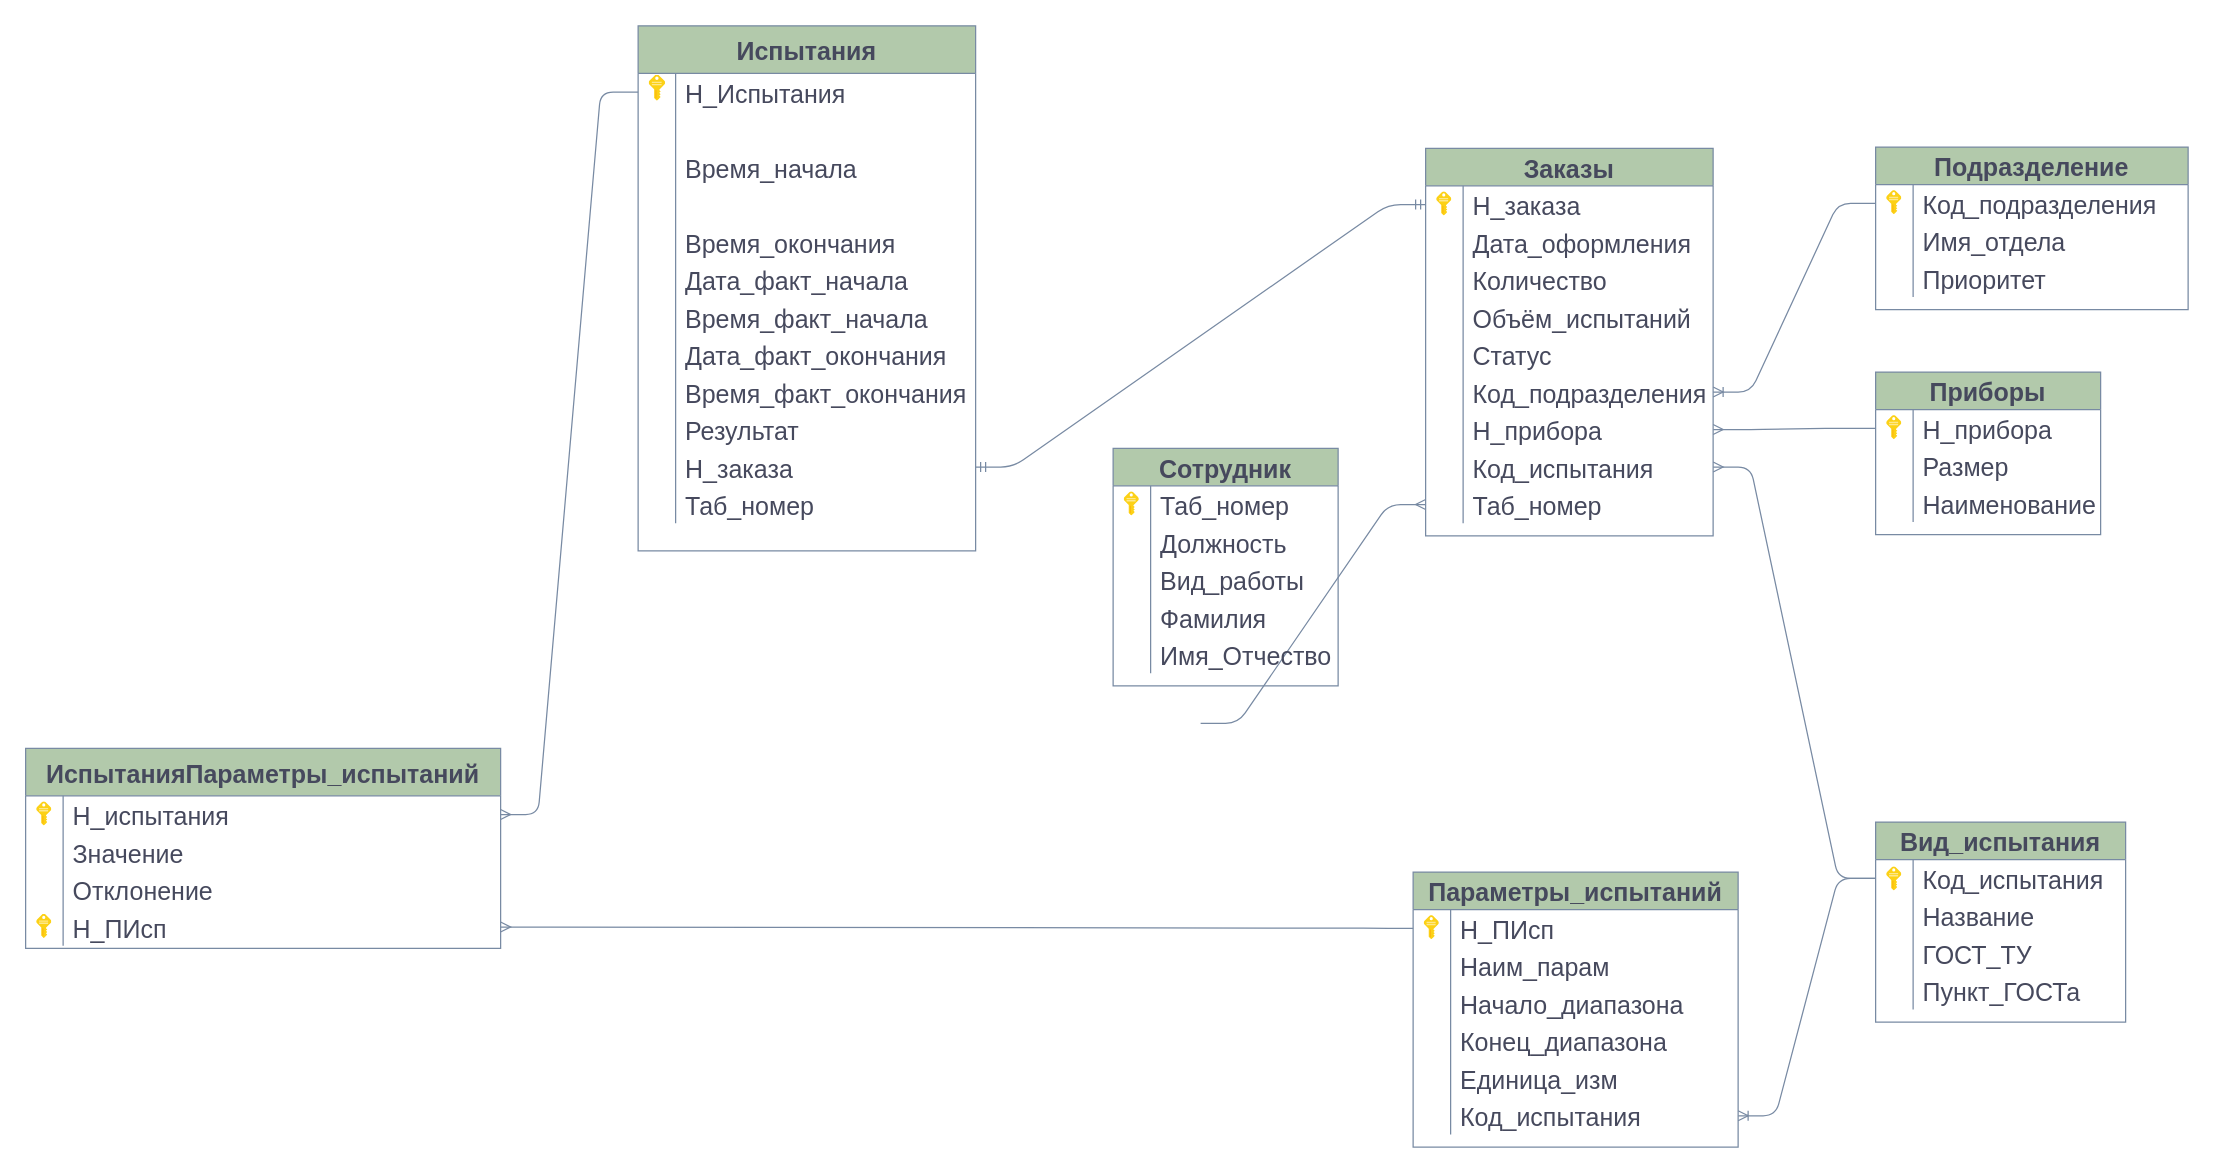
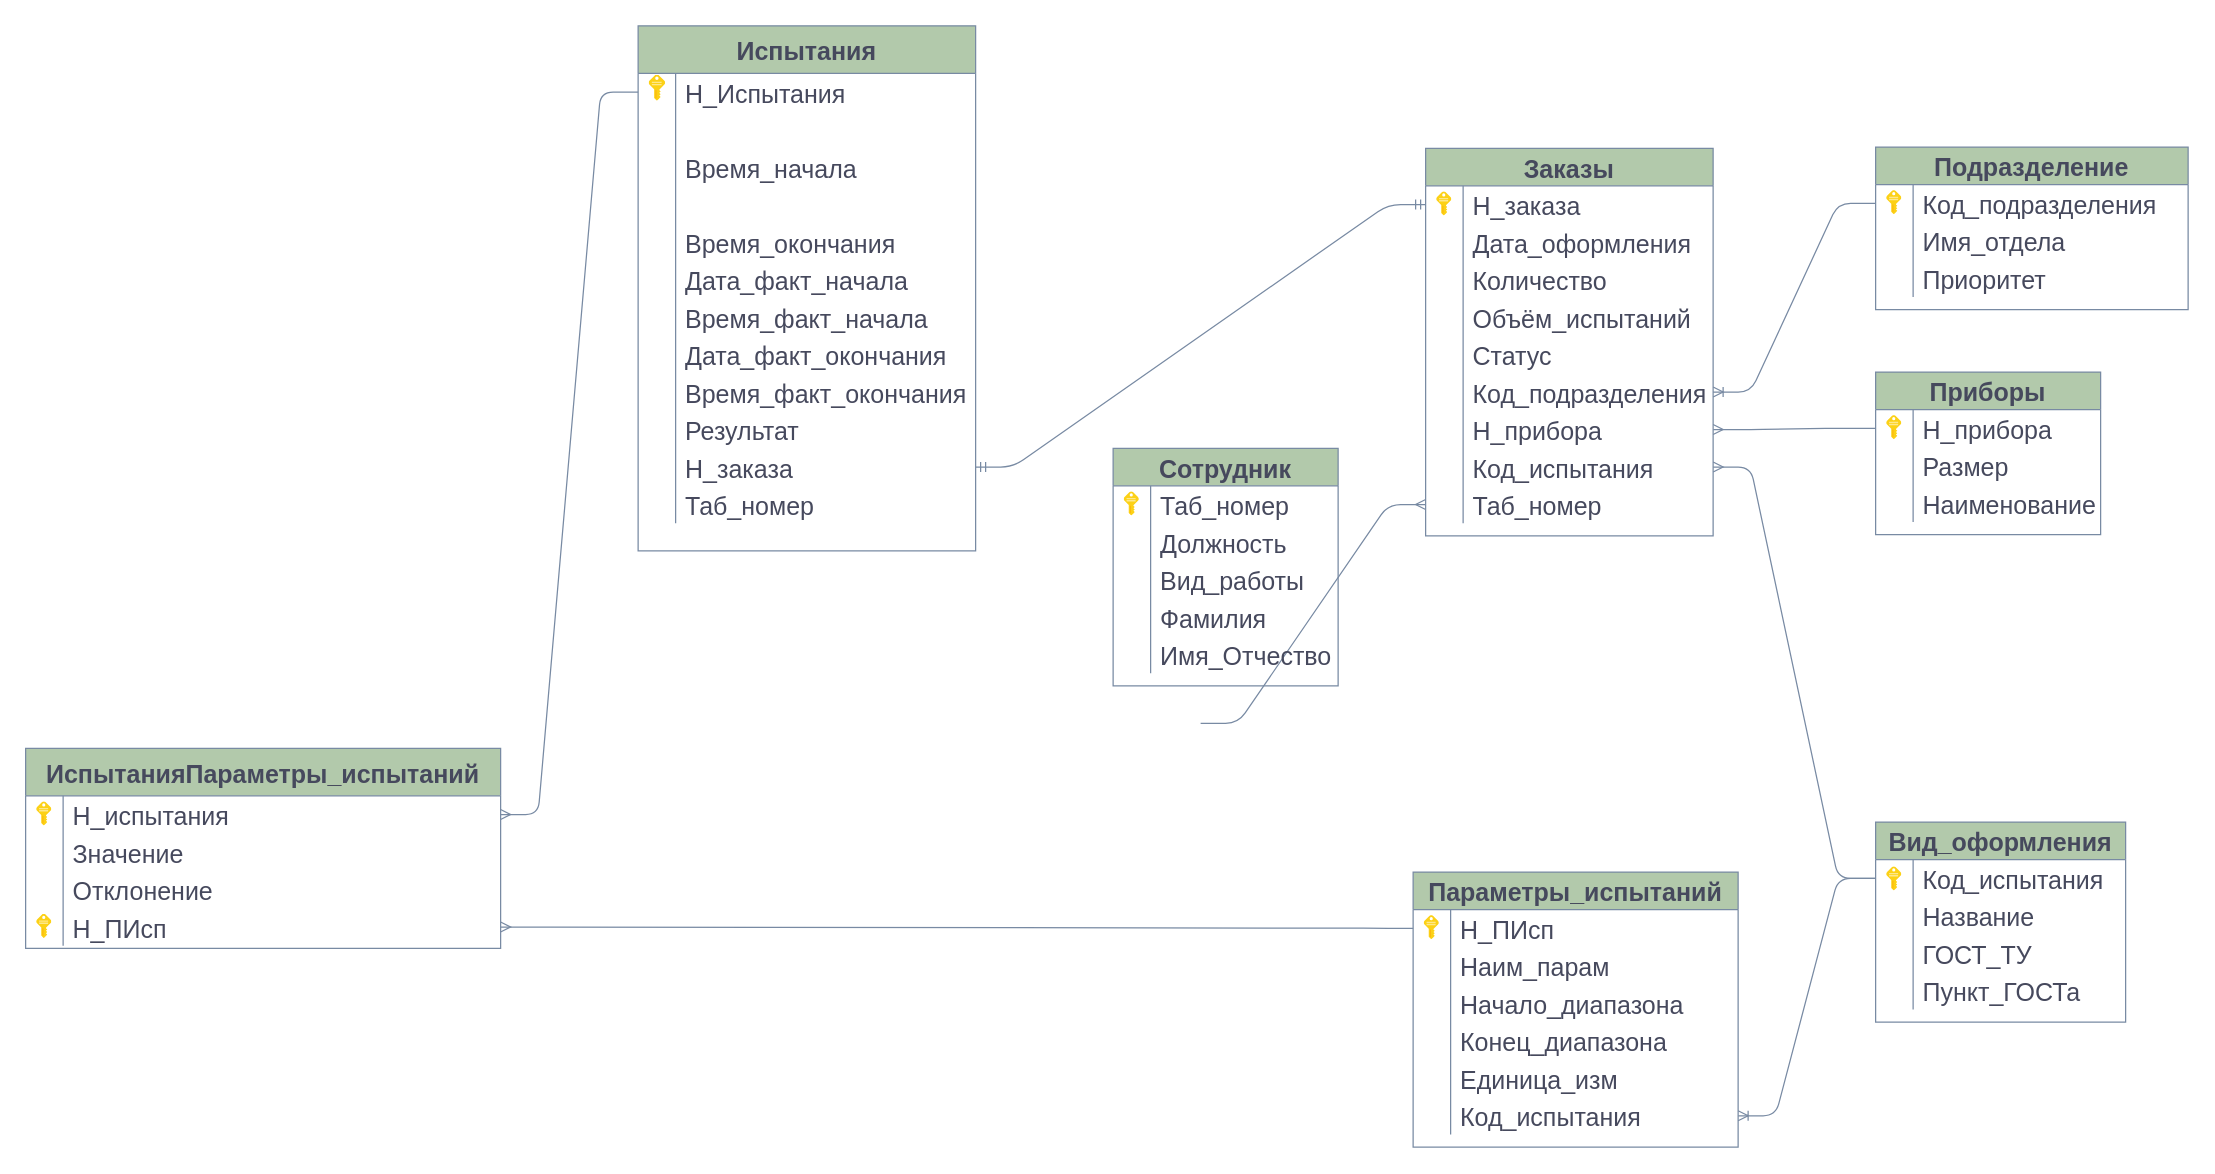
(2000, 843) -> (2000, 843)
